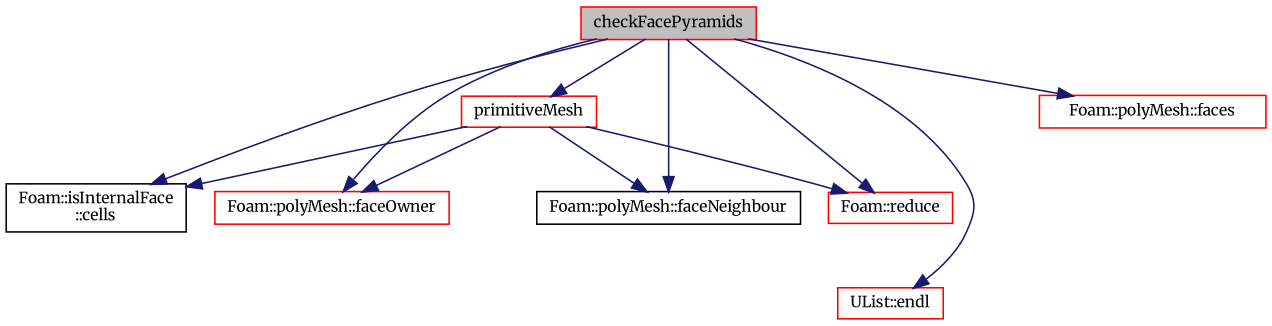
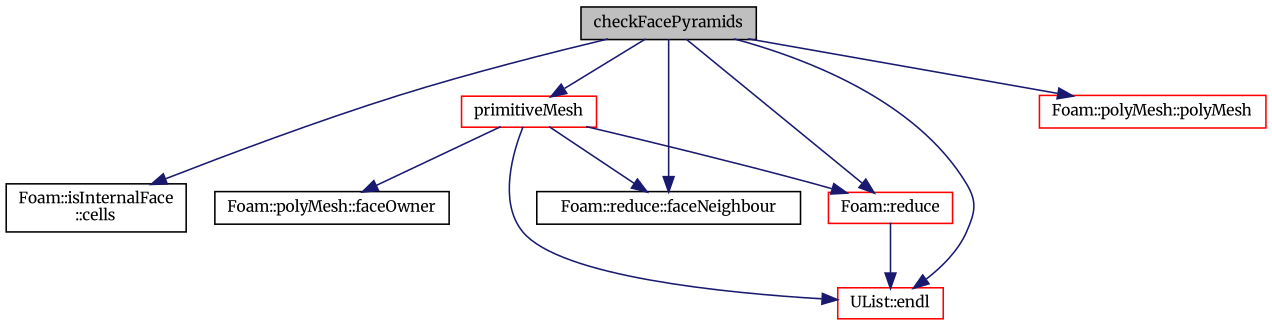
(669, 23) -> (669, 23)
(462, 87) -> none
(1153, 112) -> (1153, 112)
(335, 155) -> (613, 272)
(332, 208) -> (332, 208)
(669, 208) -> (669, 208)
none -> (890, 248)
